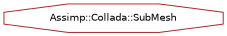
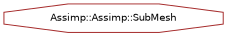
(114, 18) -> (114, 18)
